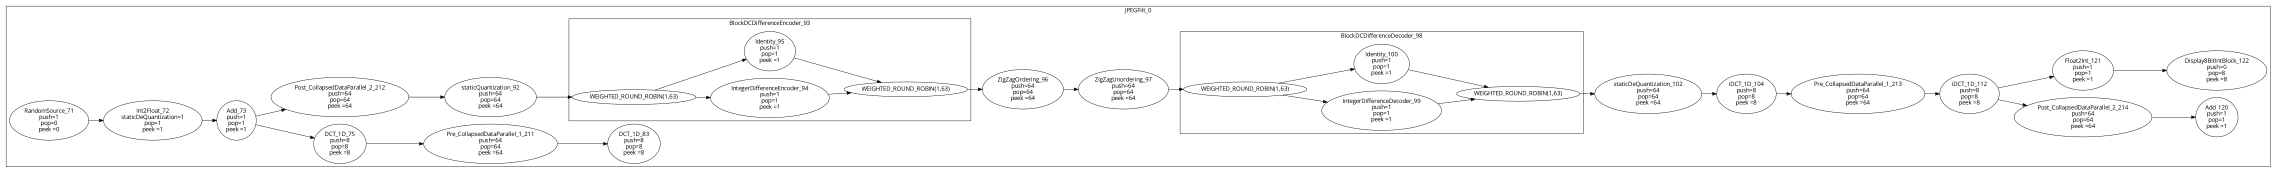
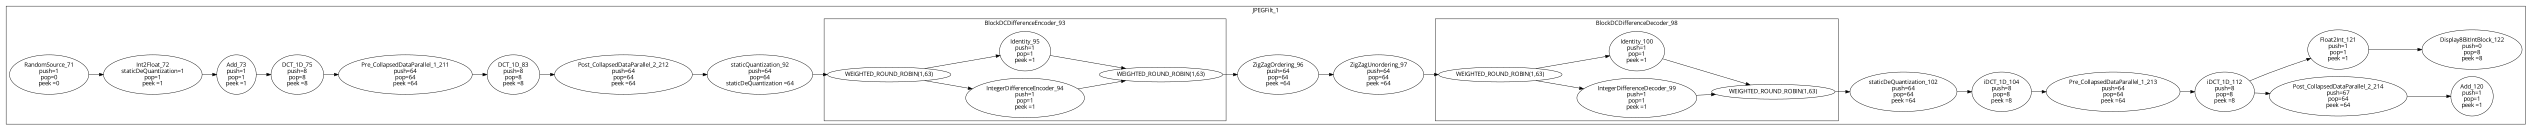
(1138, 11) -> (1266, 11)
(491, 97) -> (760, 75)
(269, 113) -> (545, 75)
(2083, 117) -> (2338, 96)
